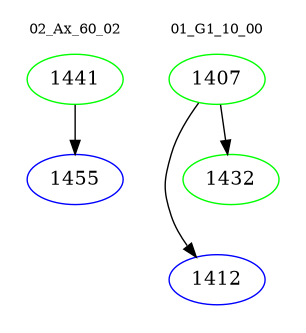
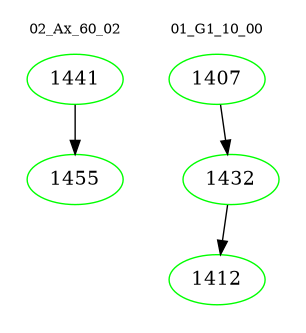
(167, 173) -> (225, 223)
(75, 180) -> (75, 180)
(217, 280) -> (217, 280)
